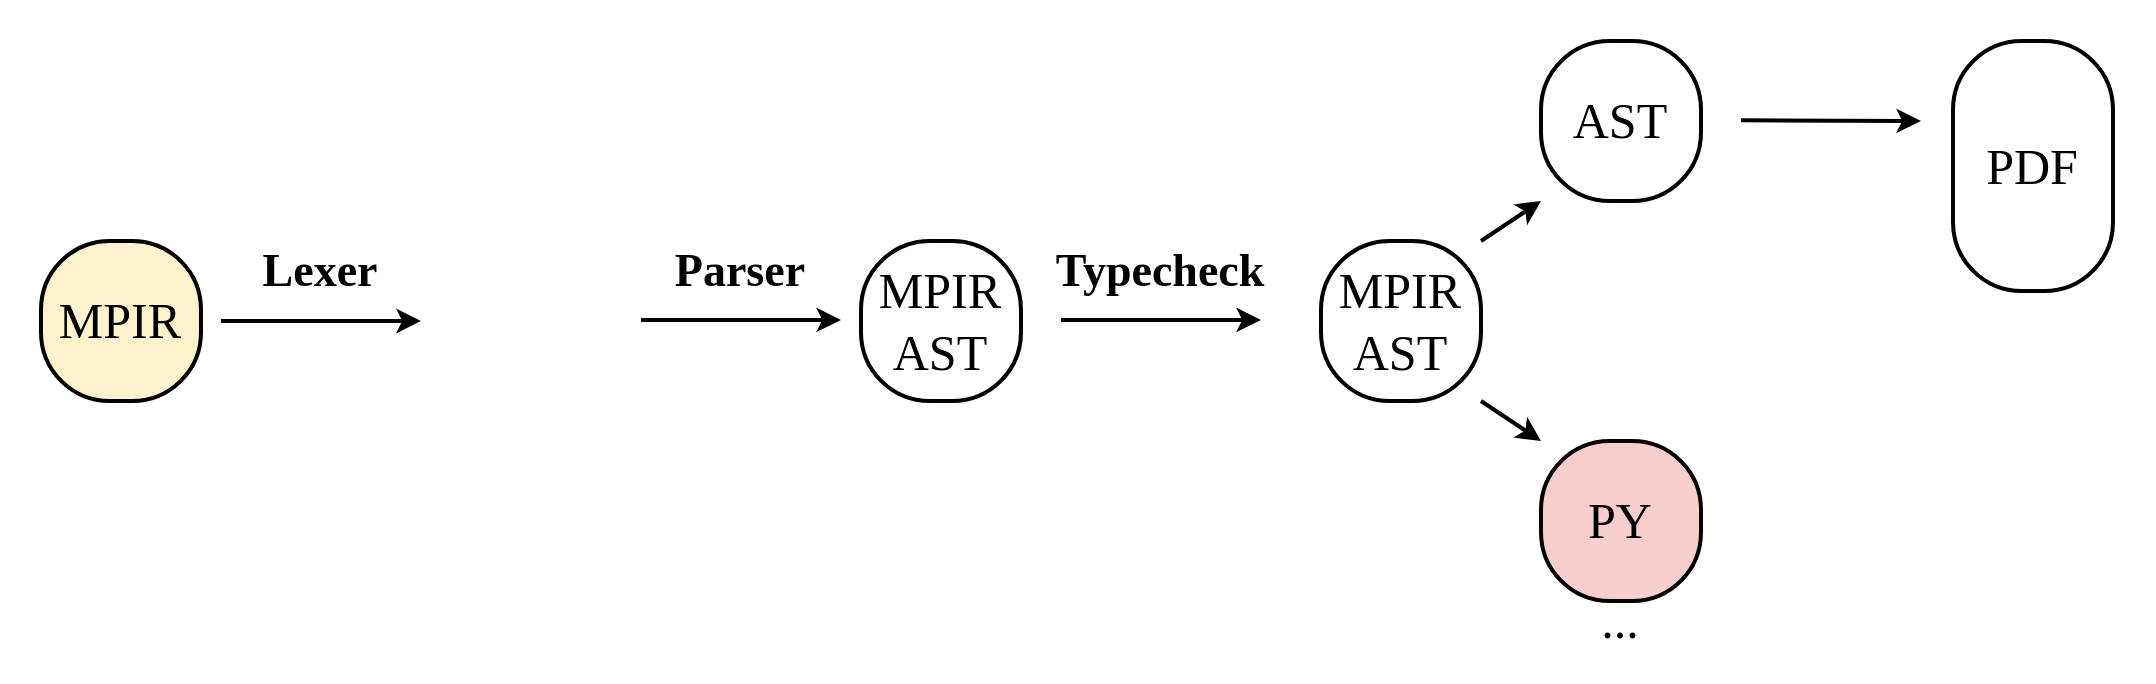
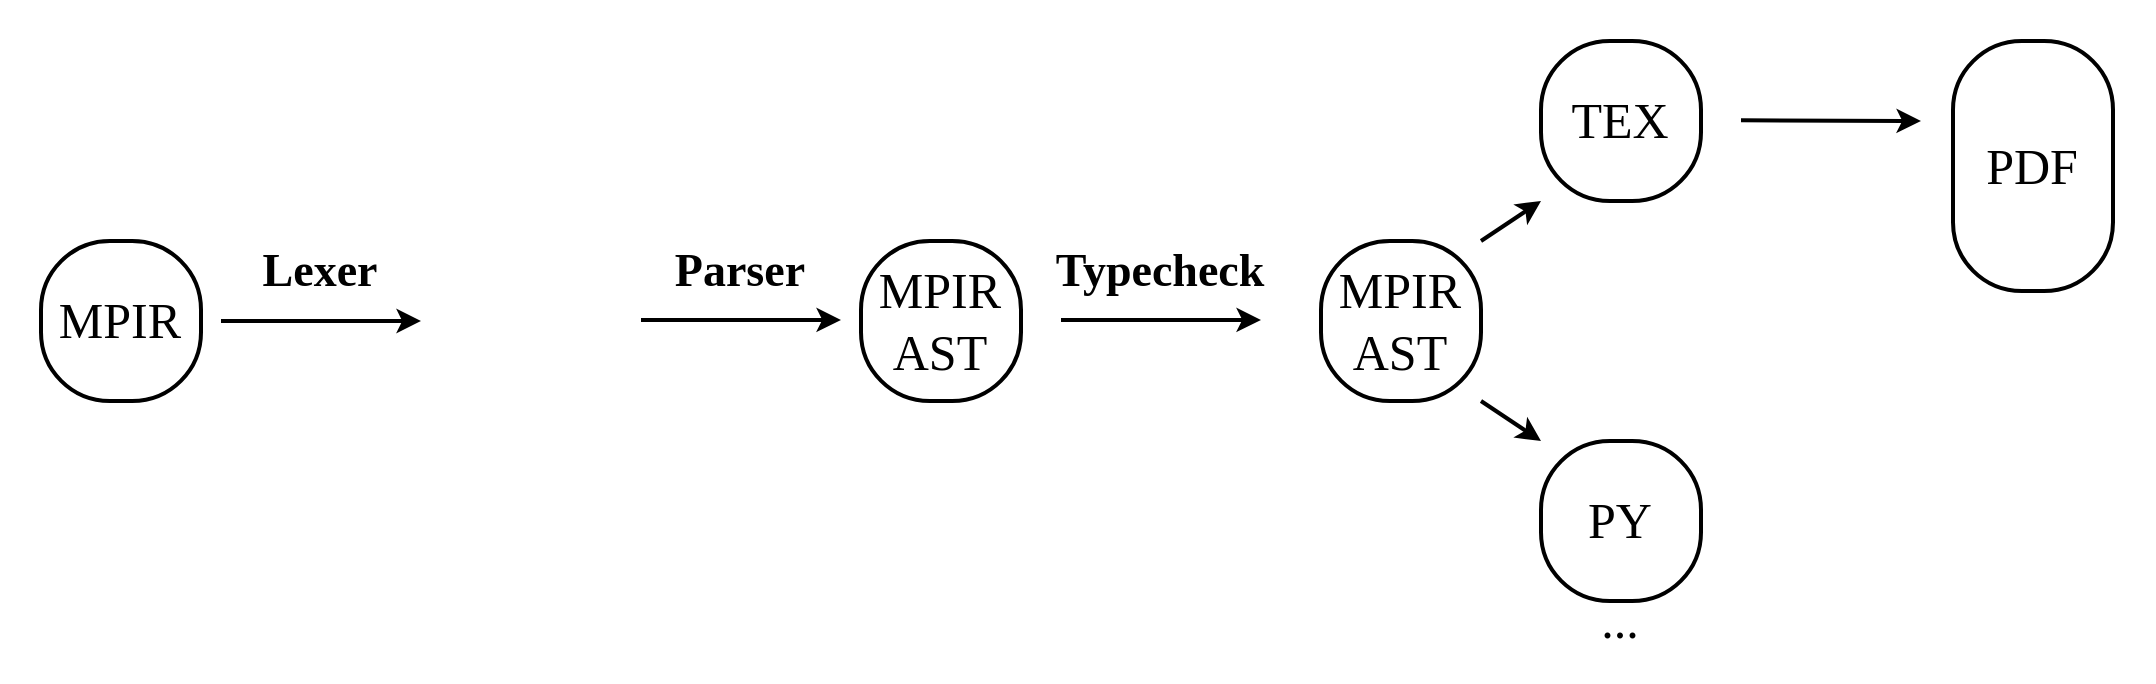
(1621, 121) -> (1621, 121)
(121, 321) -> (121, 321)
(1621, 521) -> (1621, 521)
